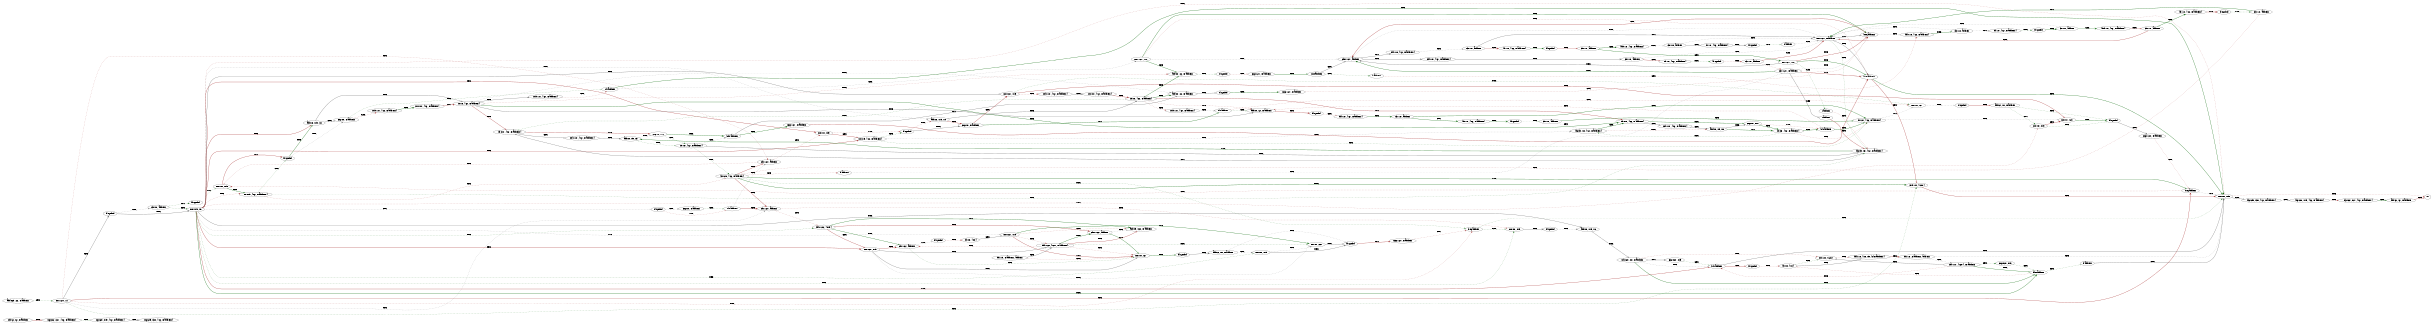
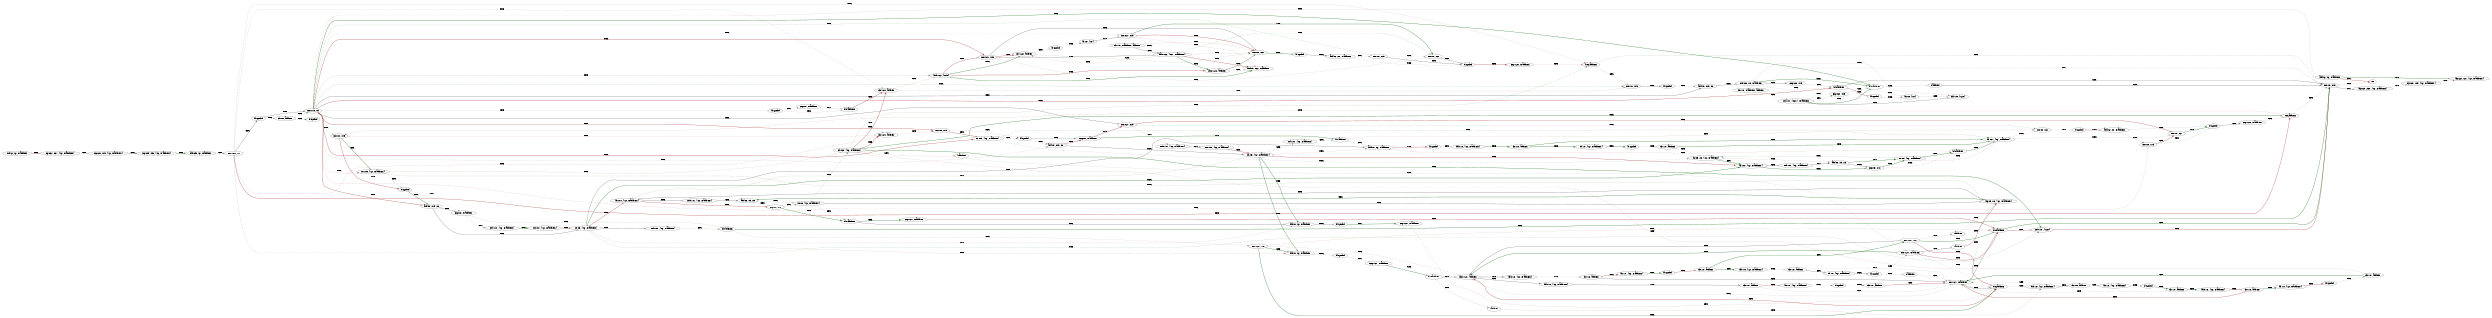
none -> (180, 153)
(2382, 200) -> (2396, 78)
(1869, 257) -> none
